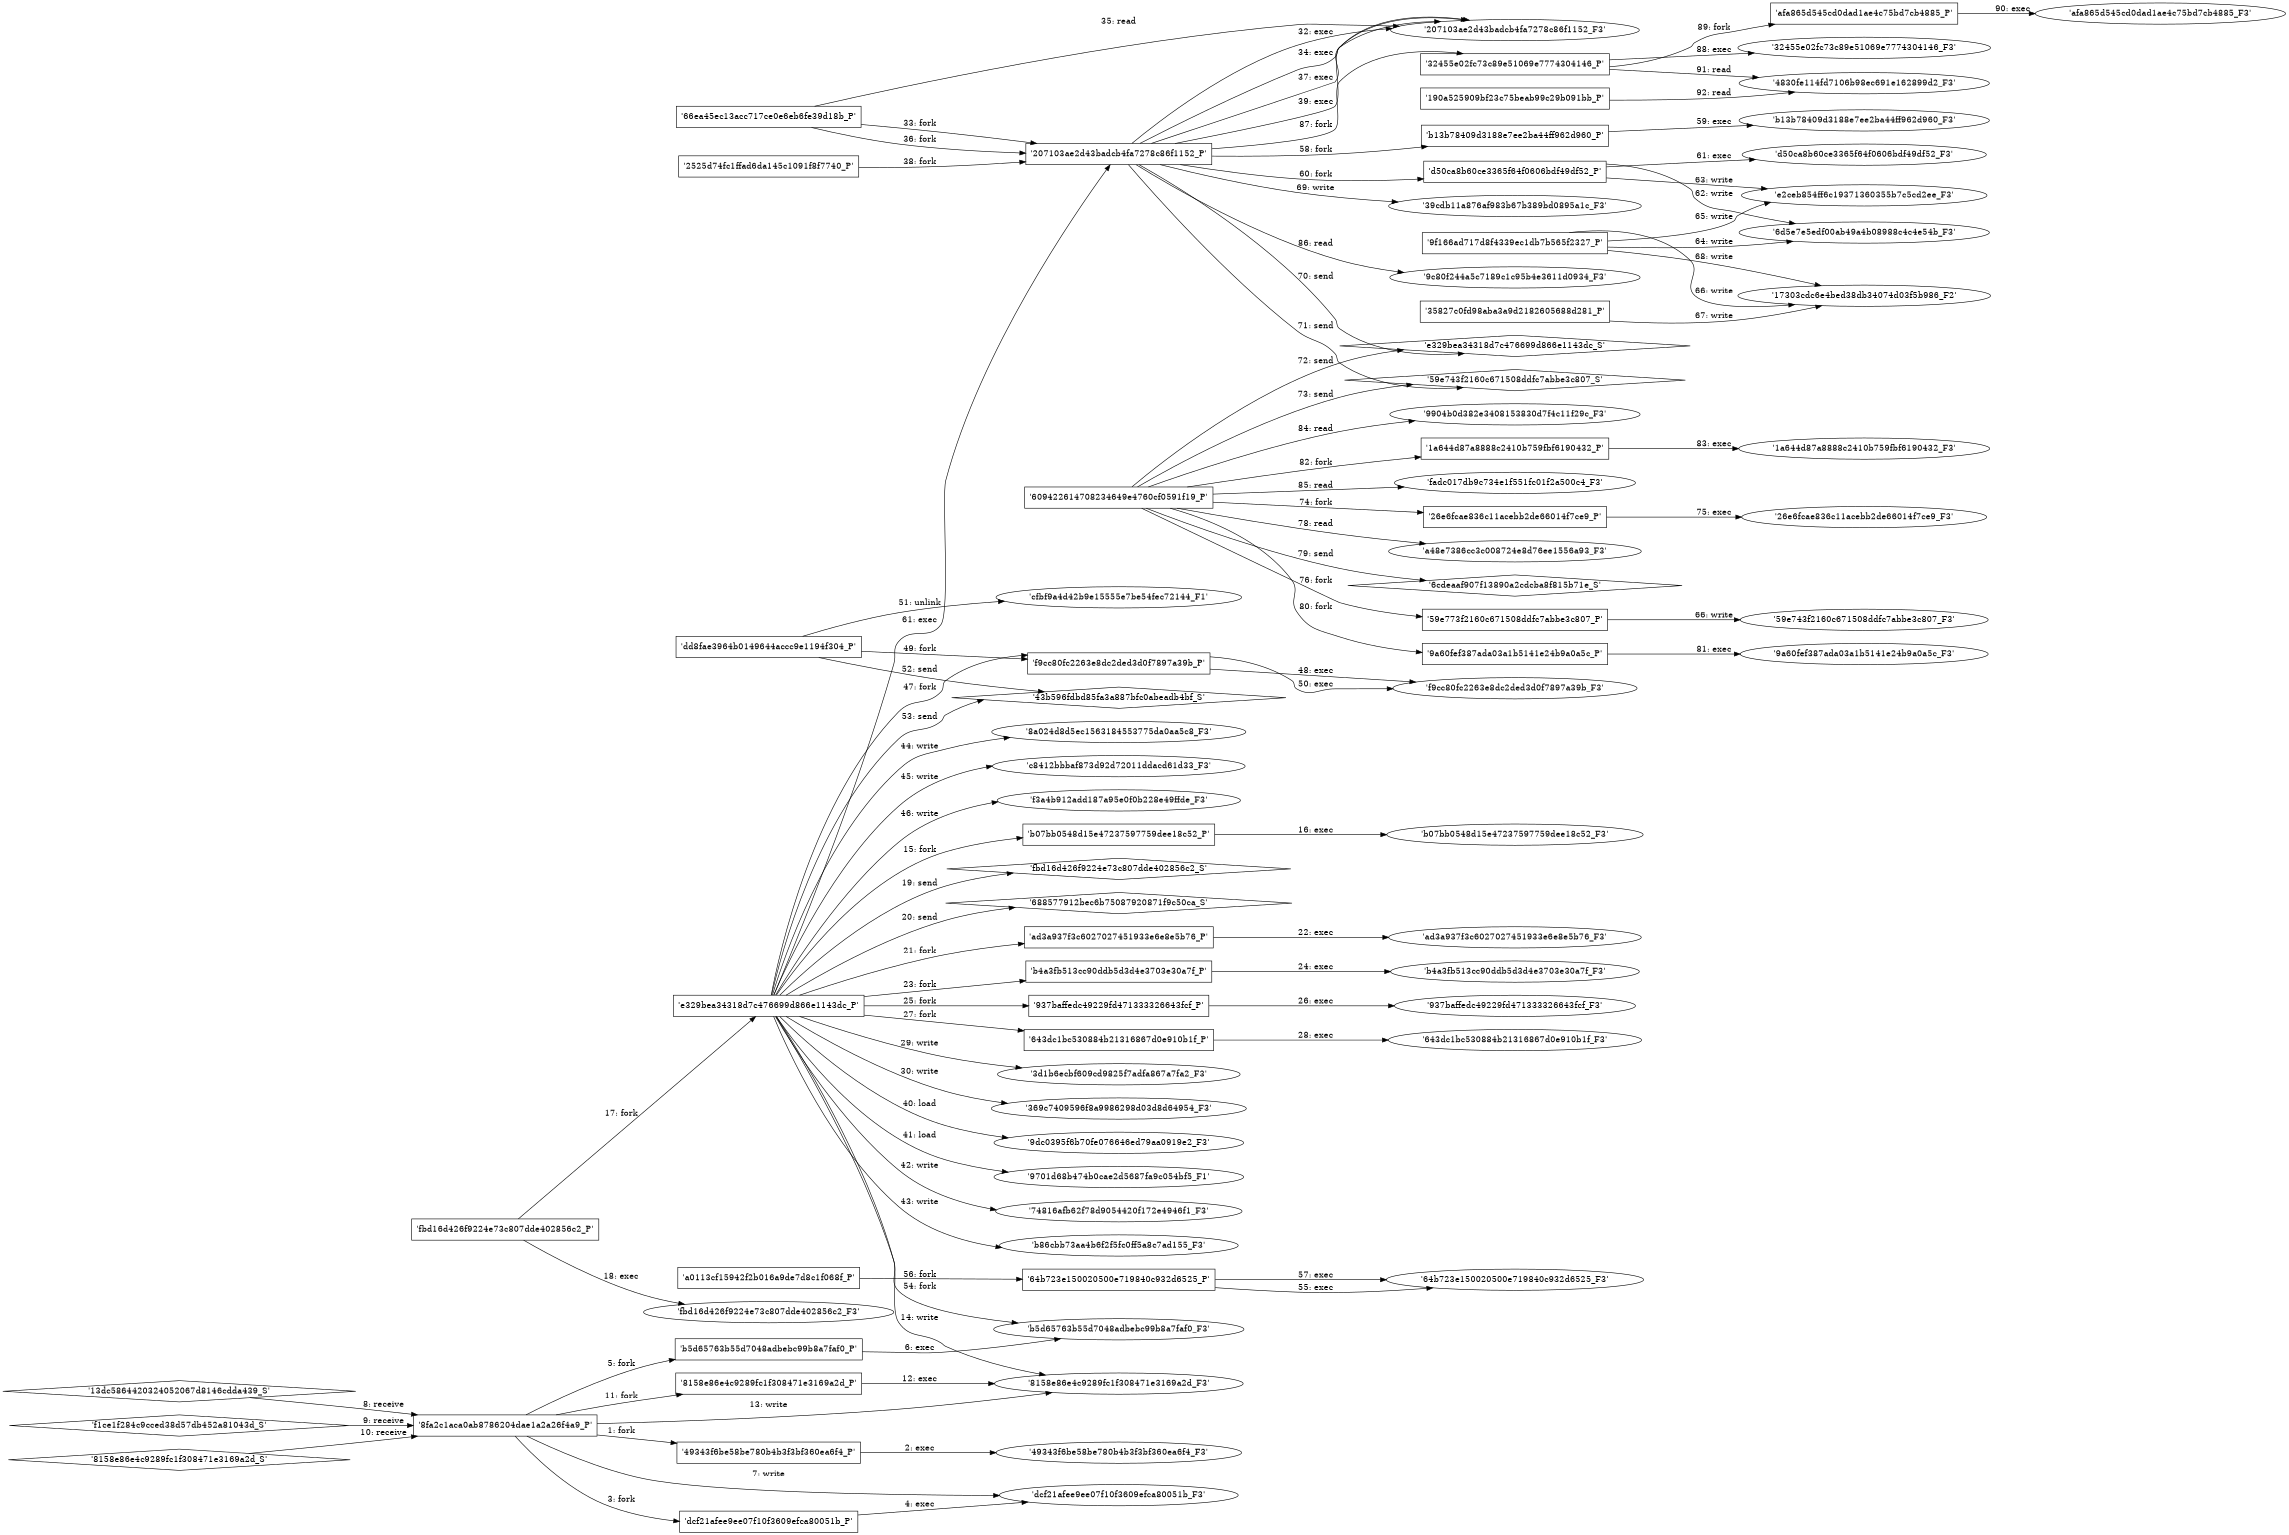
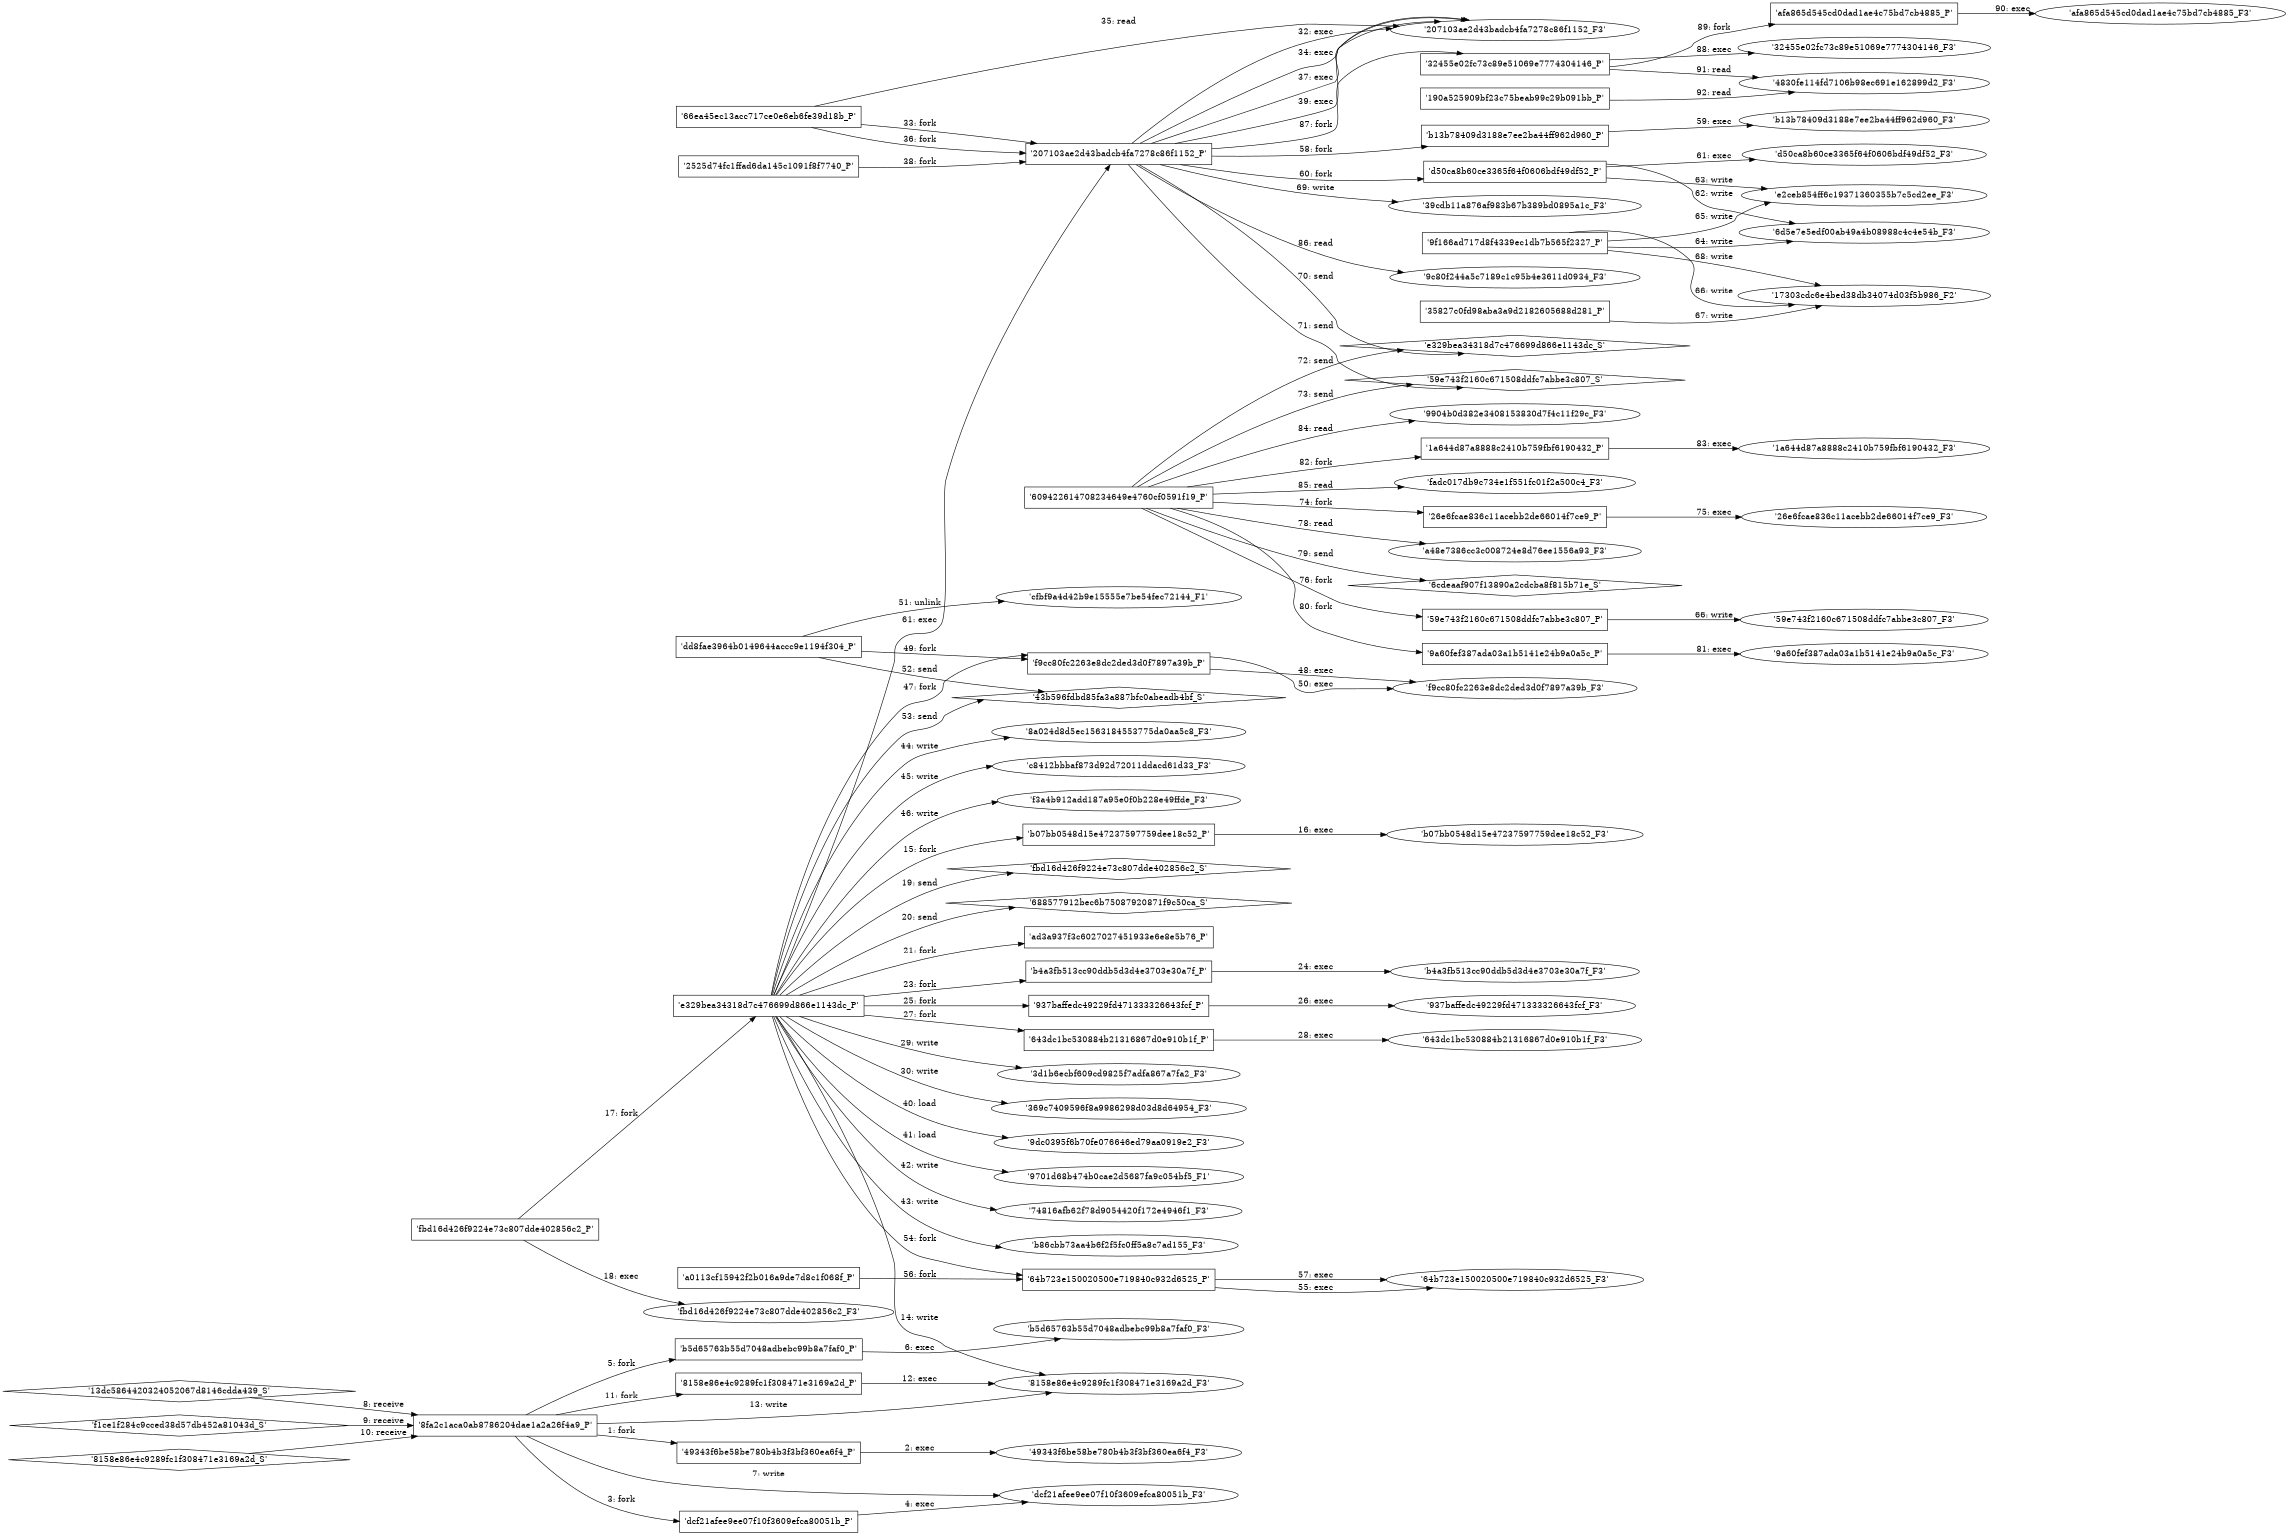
(1515, 620) -> (1515, 620)
(1515, 937) -> none
(901, 1293) -> (853, 1191)
